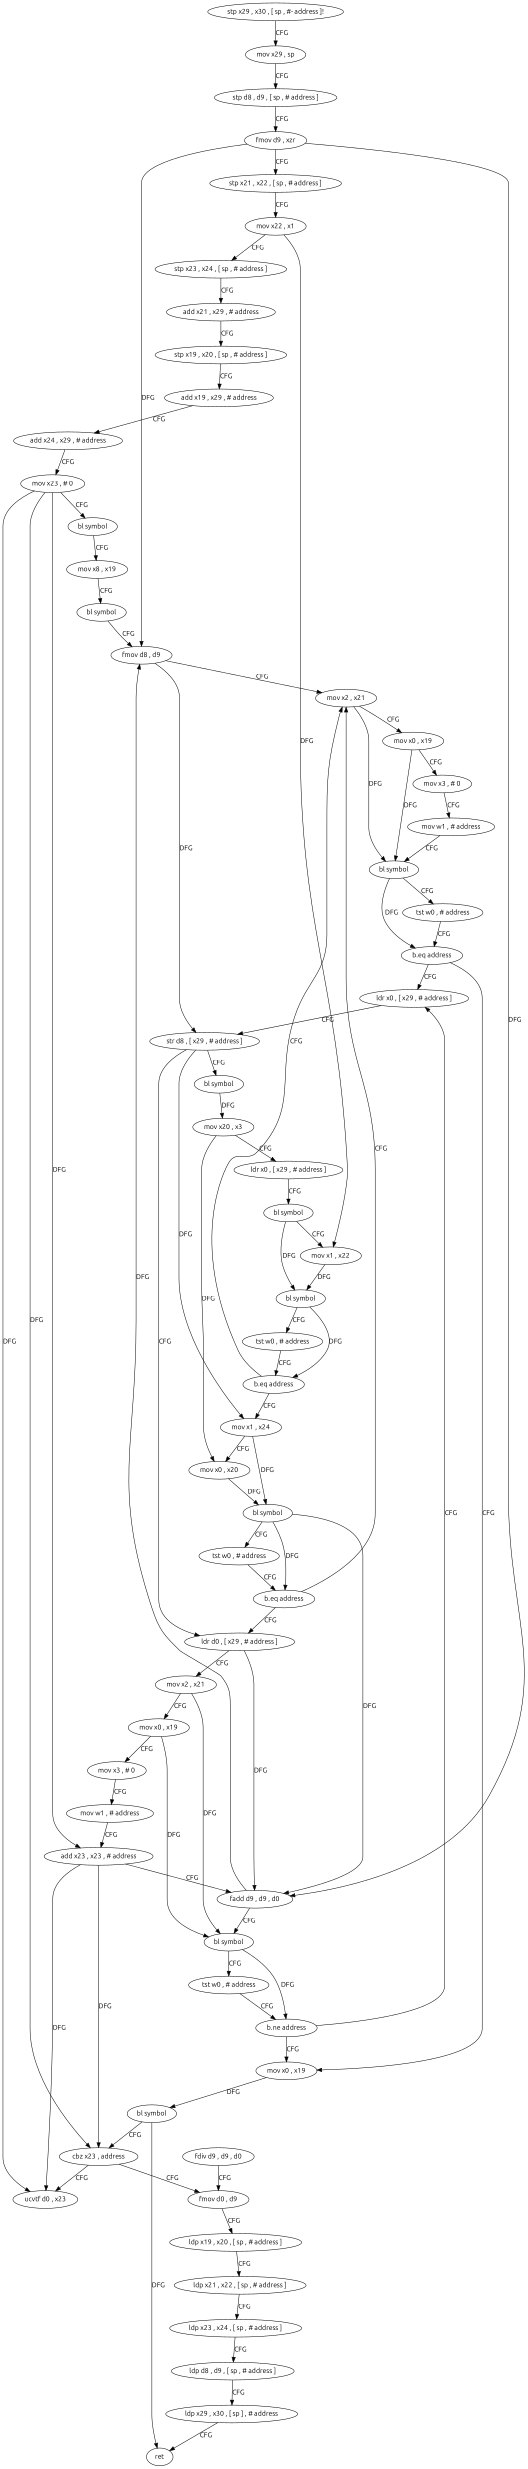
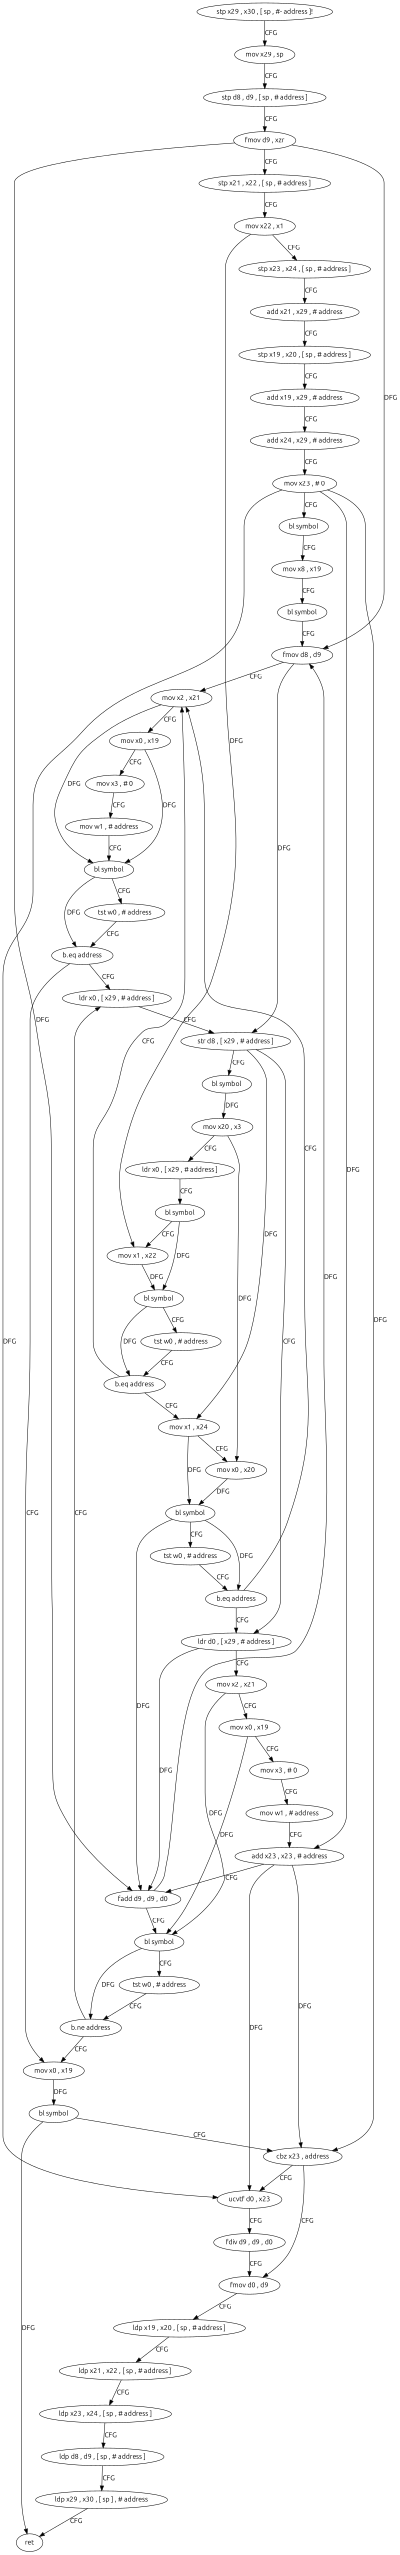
none -> (249, 2218)
